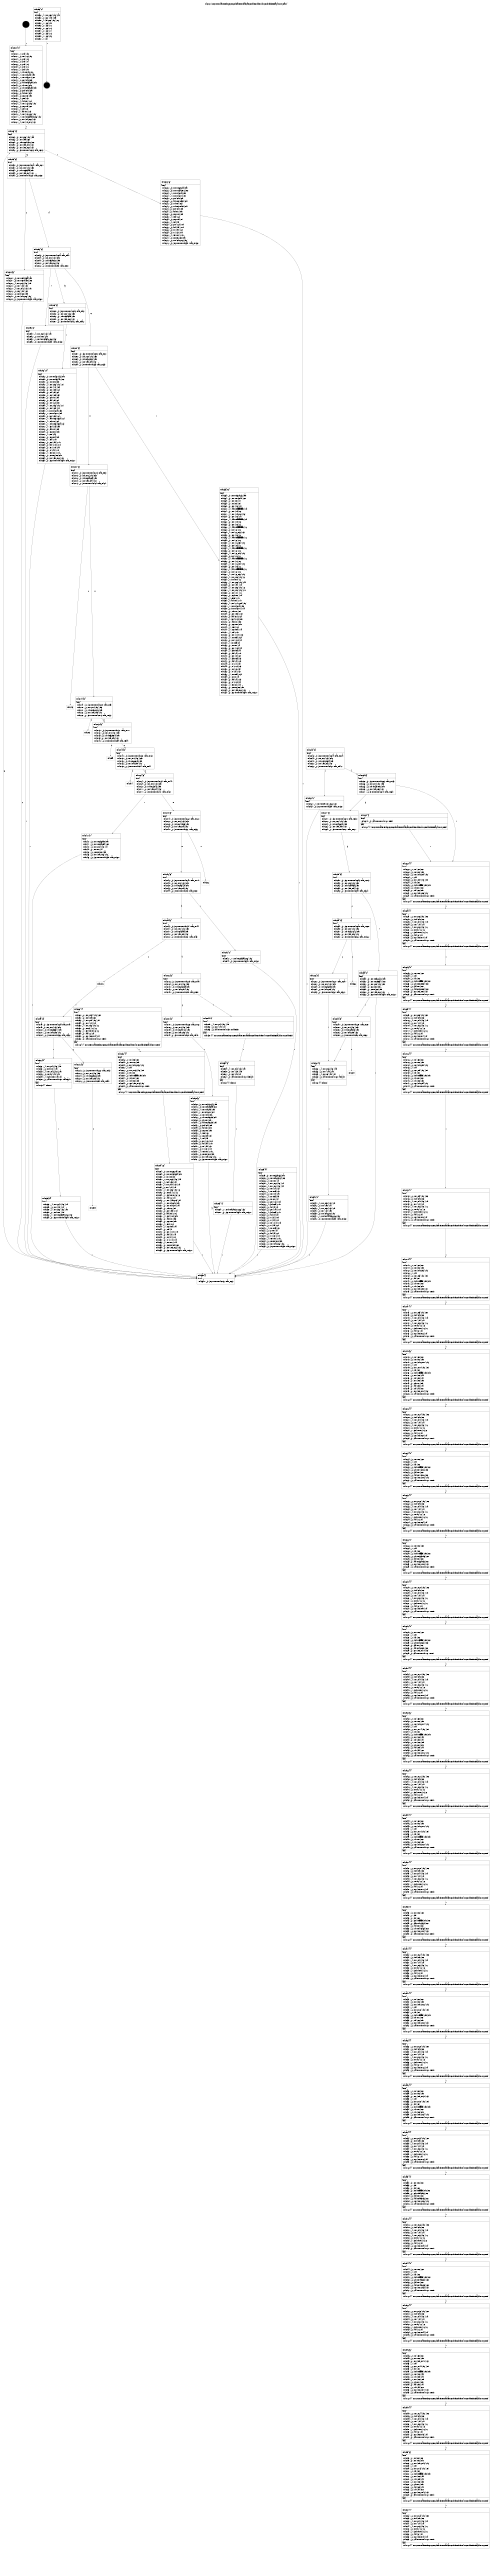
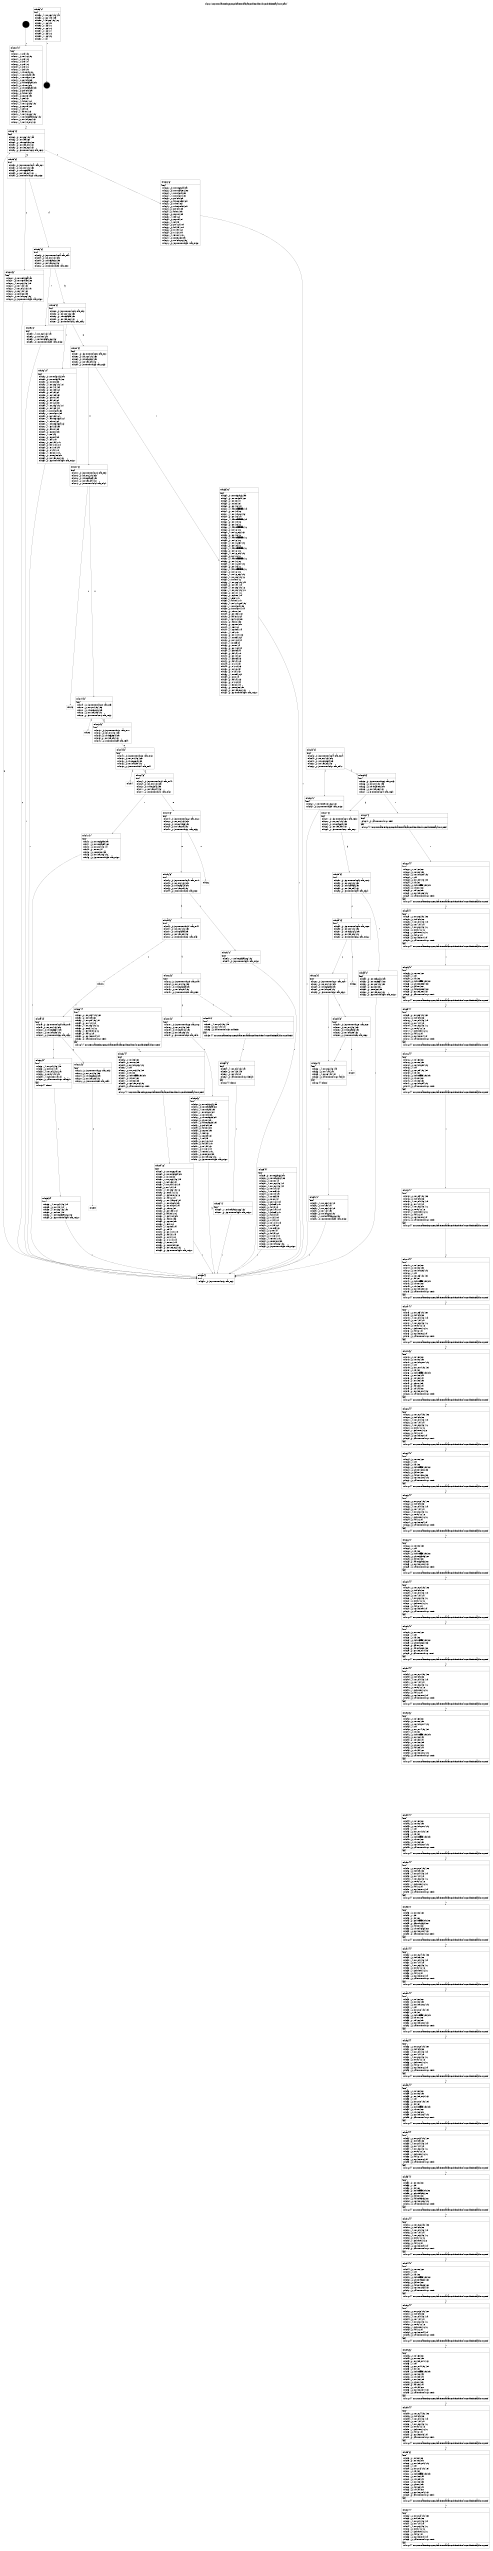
(87, 304) -> (78, 335)
(110, 758) -> none
(446, 808) -> (391, 804)
(364, 1007) -> (339, 1005)
(445, 1789) -> none
